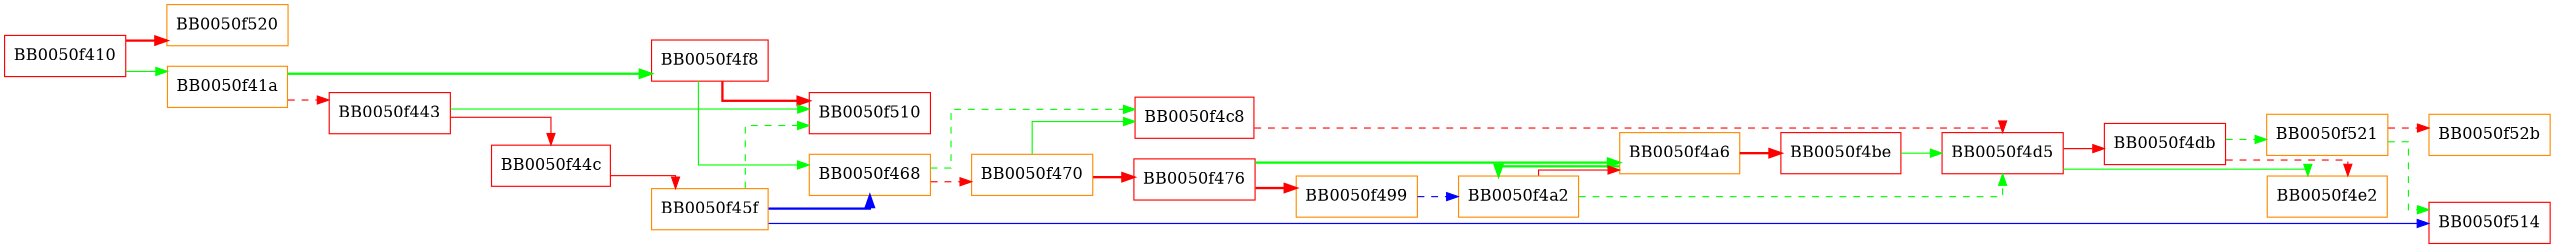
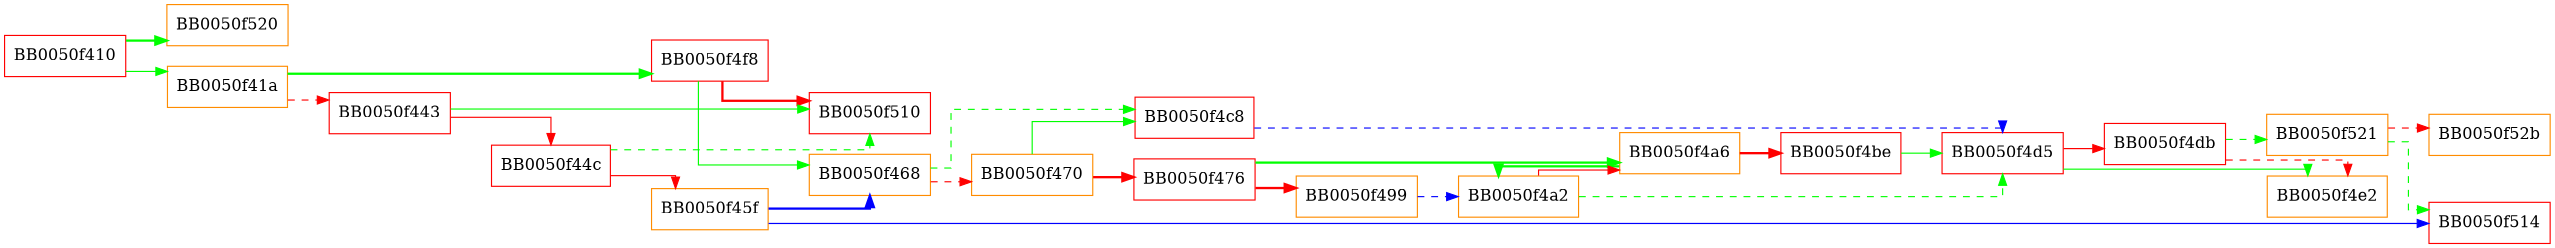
(141, 41) -> (141, 41)
(1629, 128) -> (1629, 128)
(745, 131) -> (742, 150)
